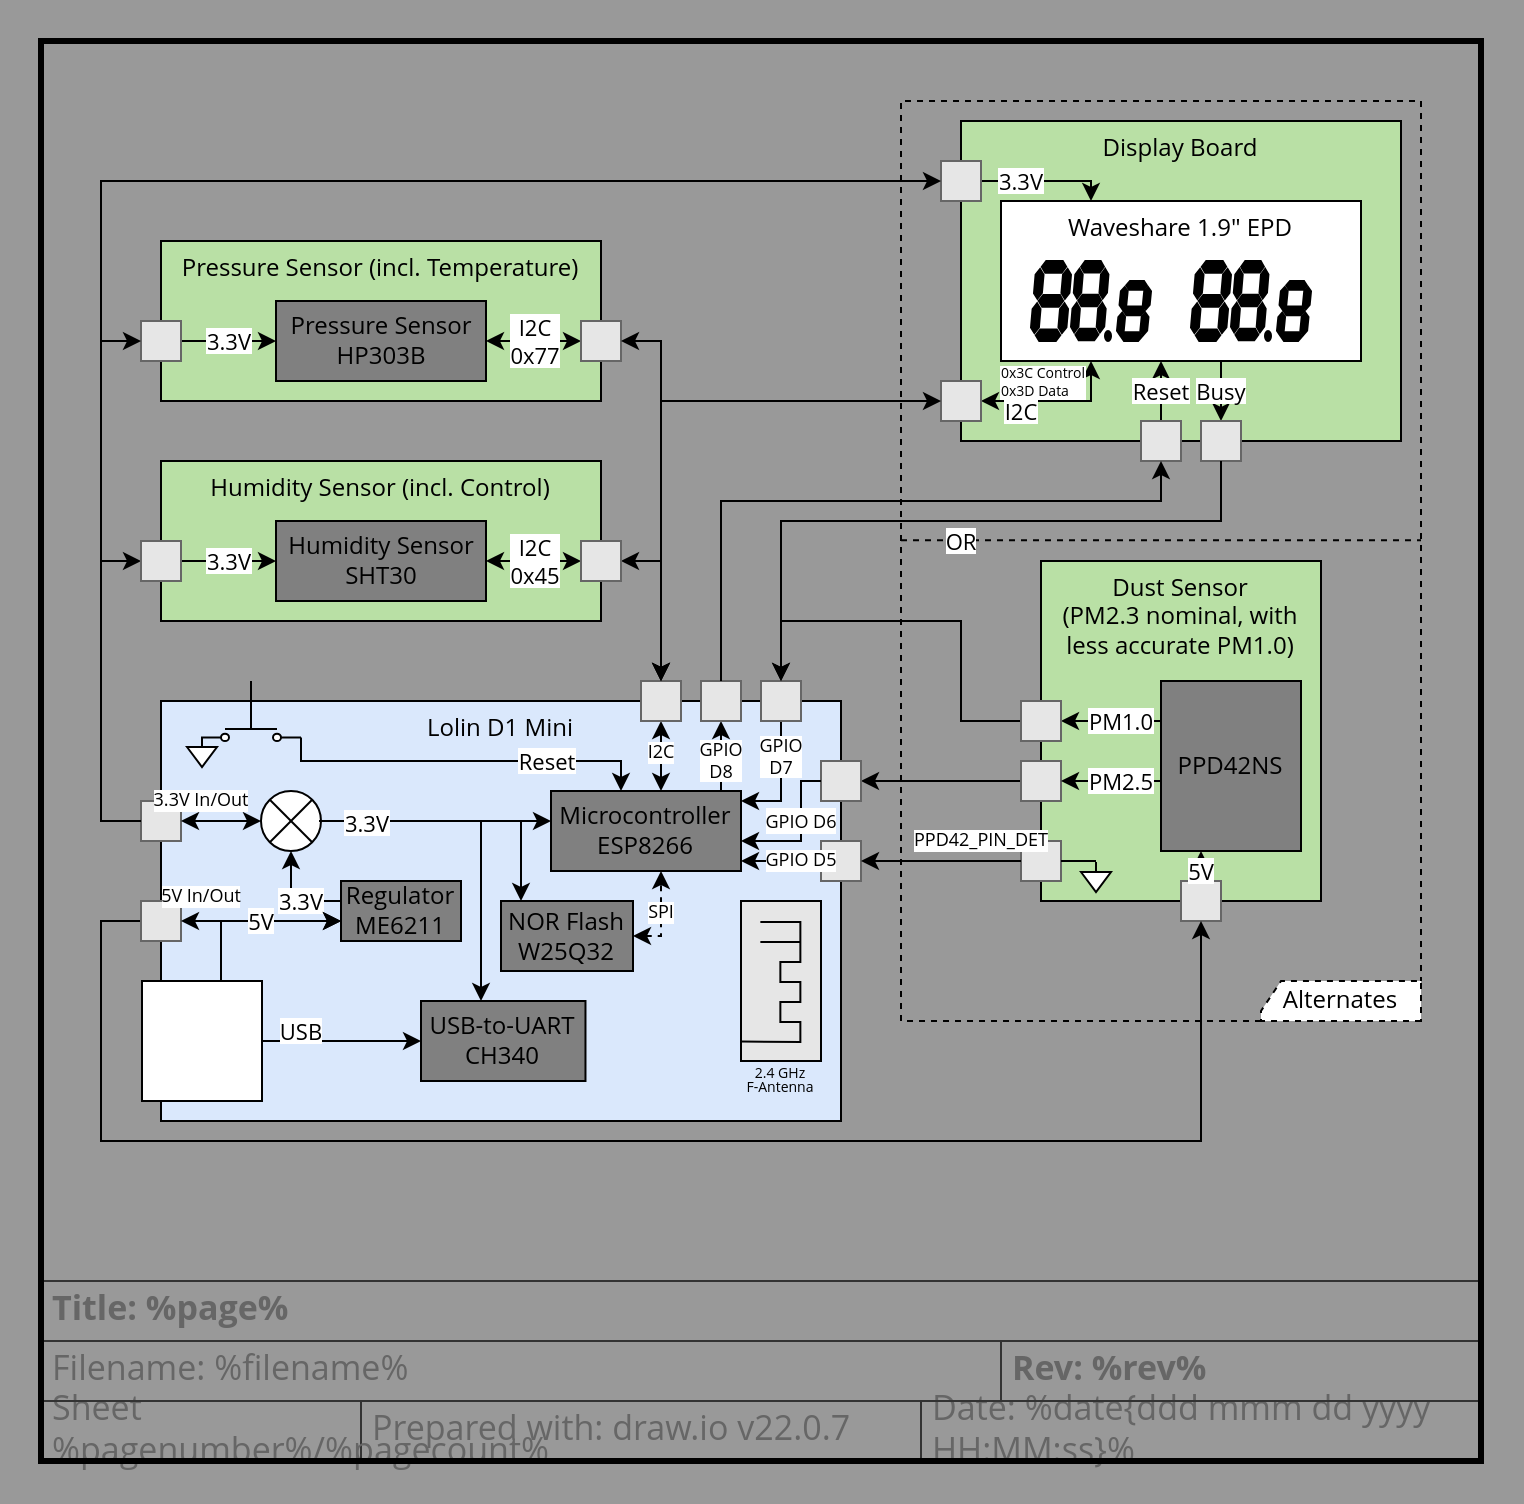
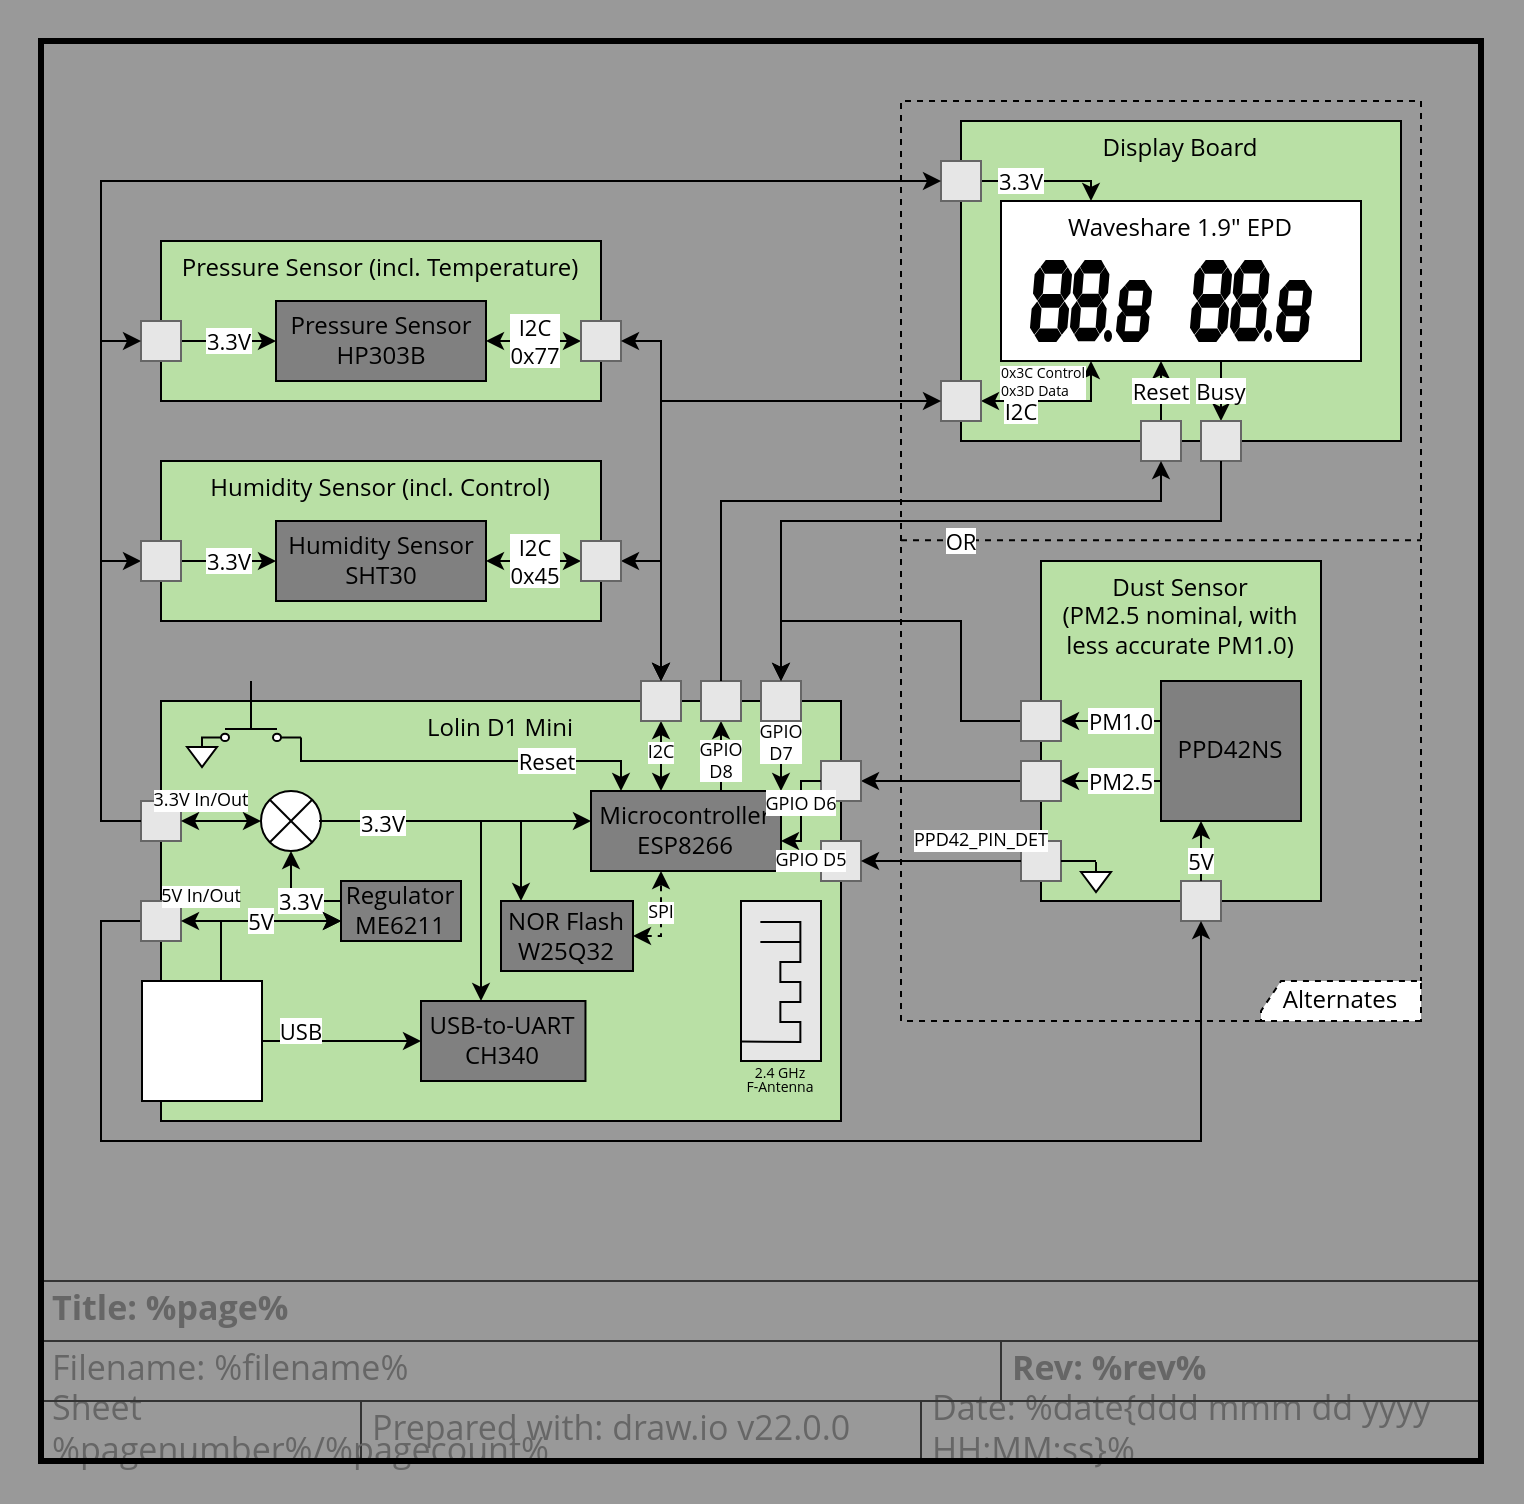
(1181, 618) -> (1181, 618)
(501, 729) -> (501, 729)
(1231, 766) -> (1231, 751)
(646, 831) -> (686, 831)
(619, 1429) -> (619, 1429)
